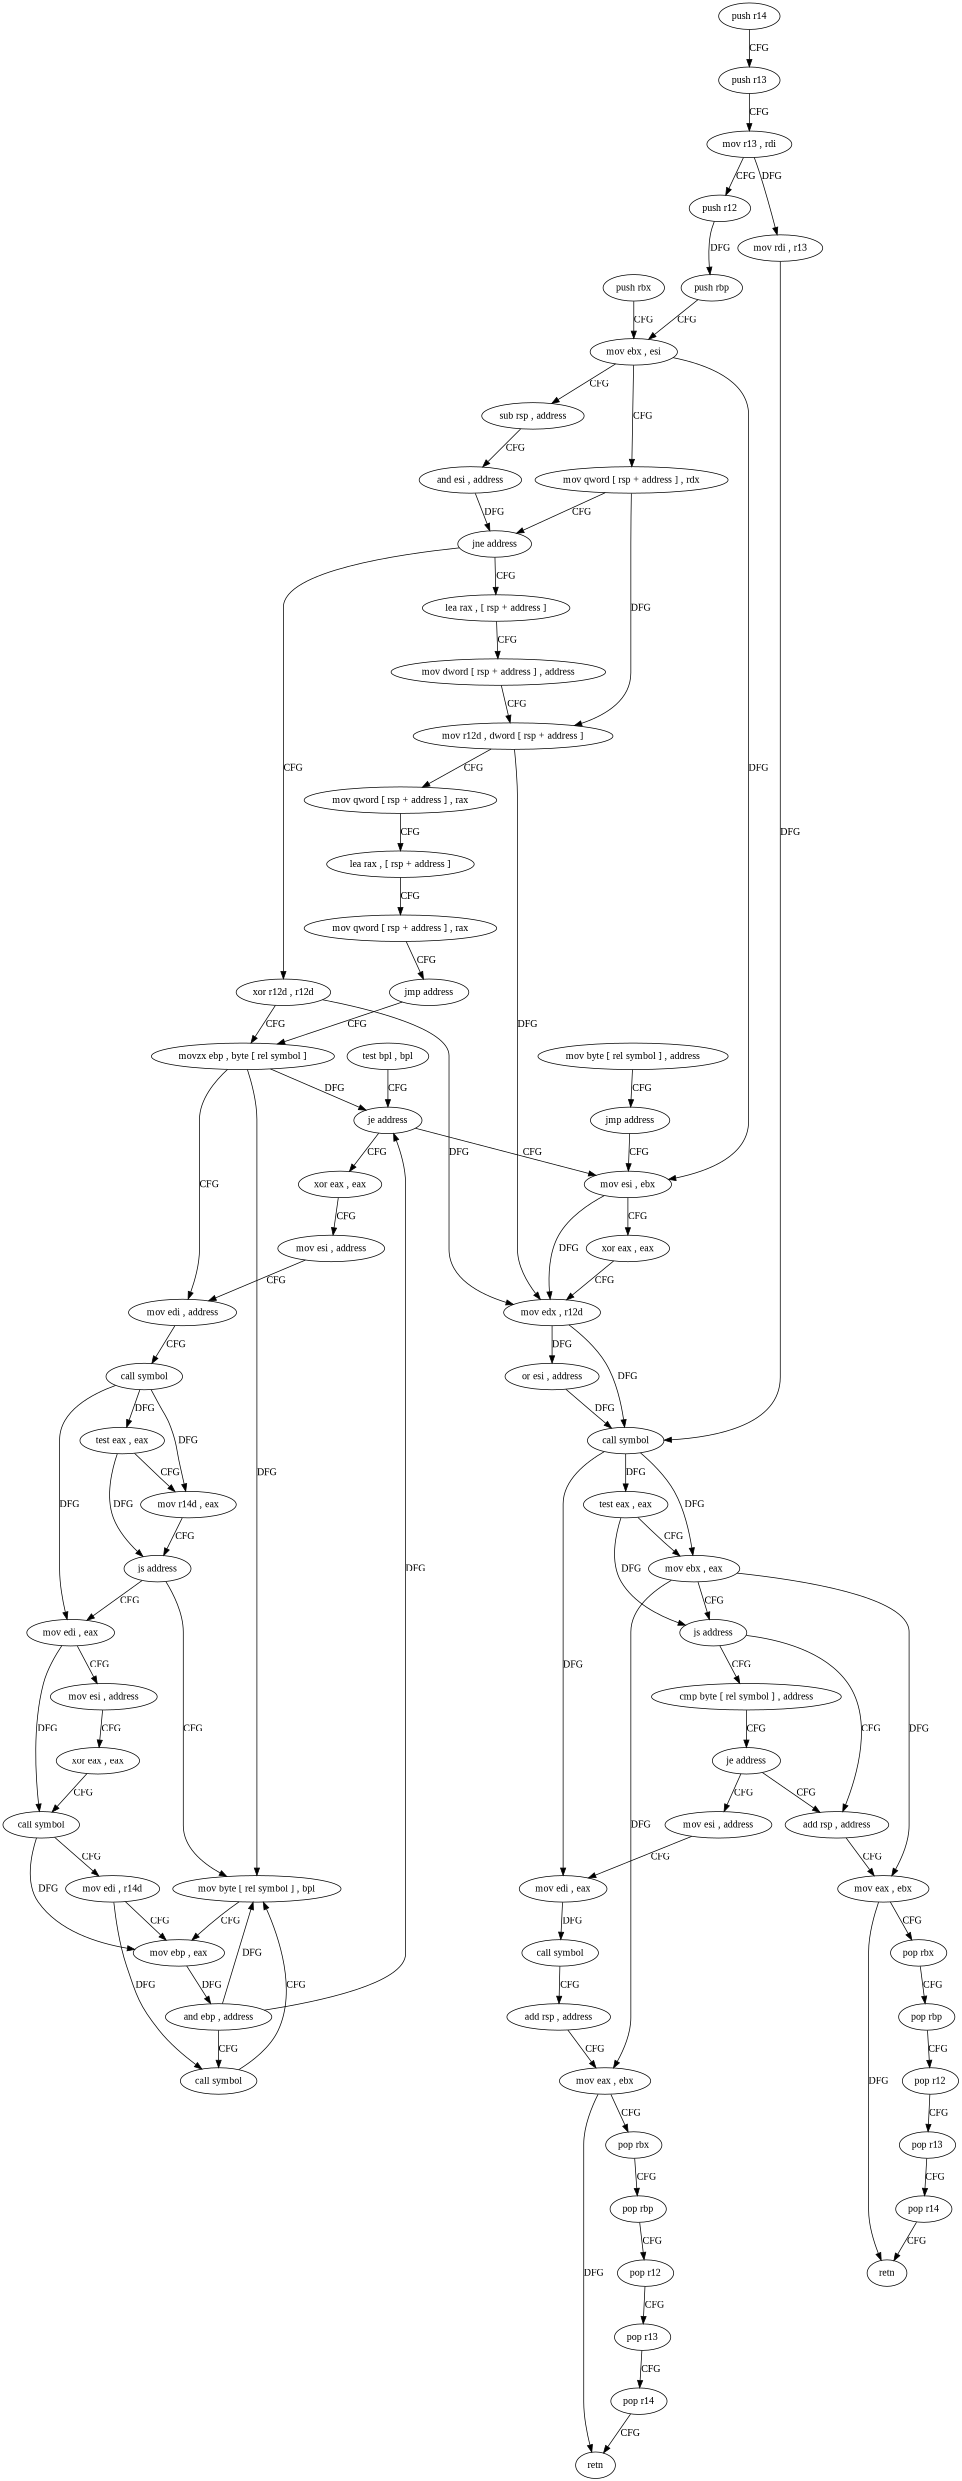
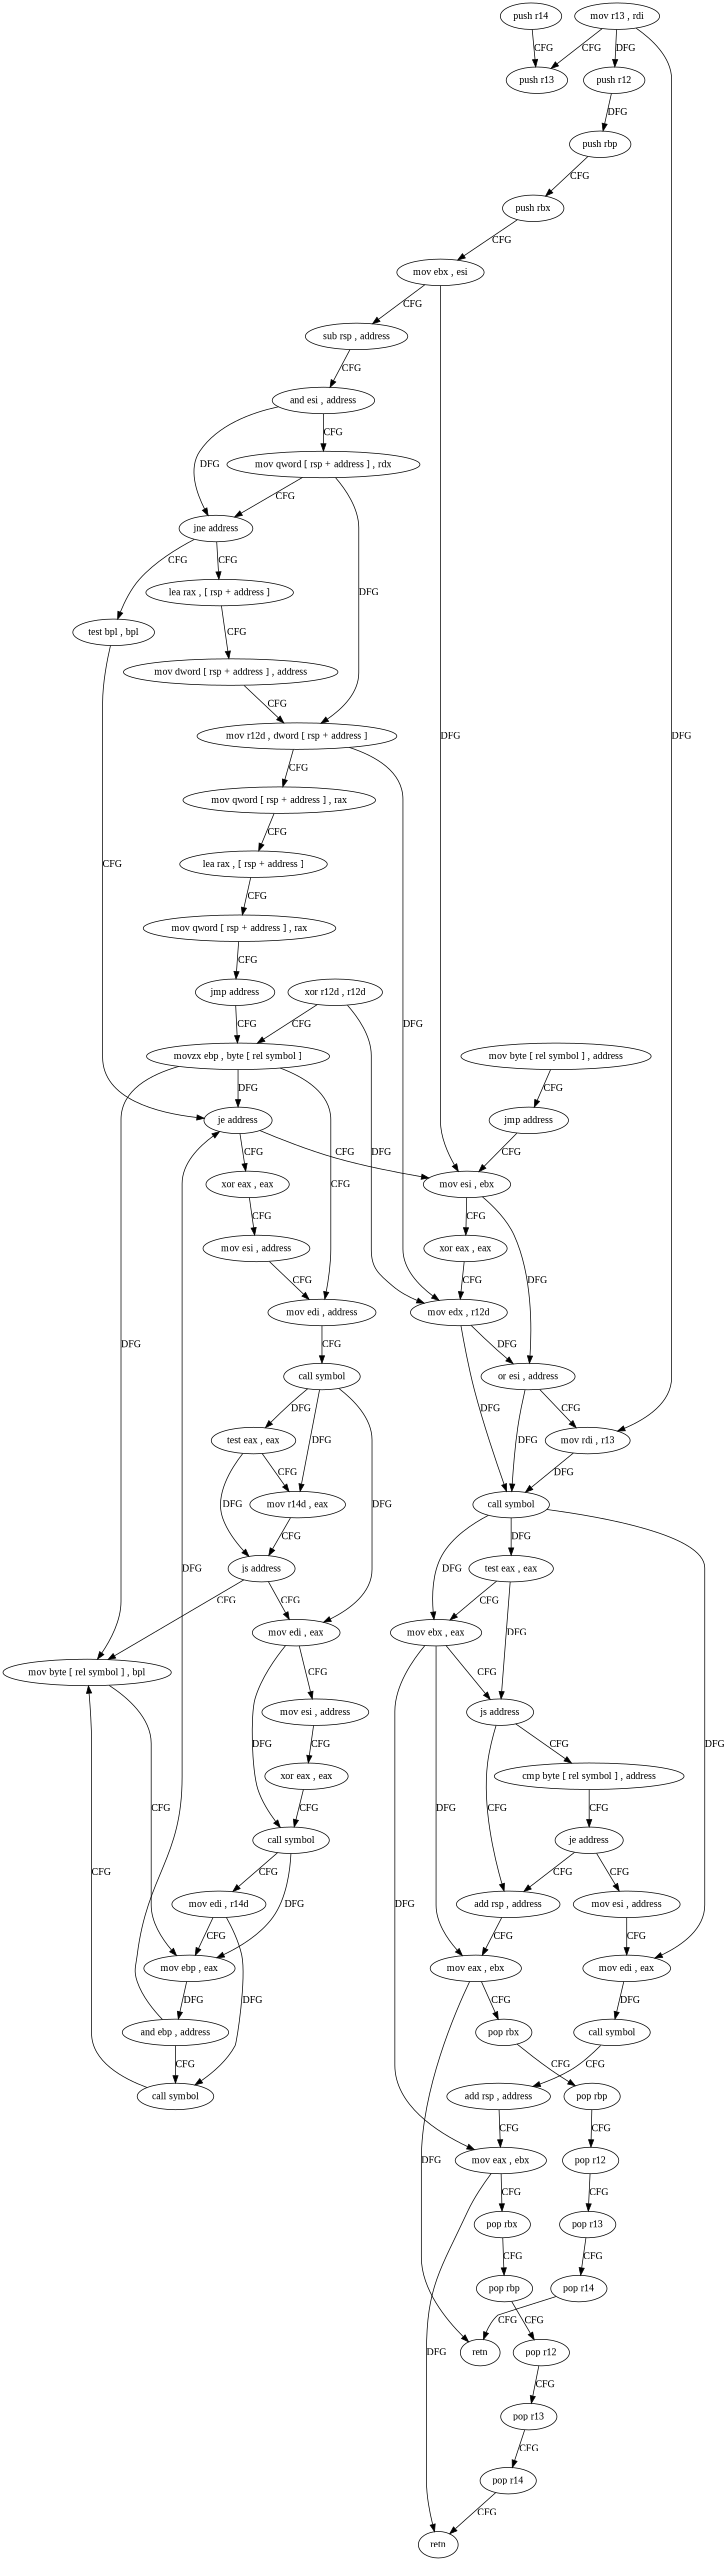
(749, 109) -> (580, 46)
(746, 176) -> (626, 48)
(676, 317) -> (570, 174)
(633, 412) -> (323, 429)
(283, 693) -> (150, 569)
(559, 1234) -> (525, 1270)
none -> (555, 1406)
(237, 1957) -> none
